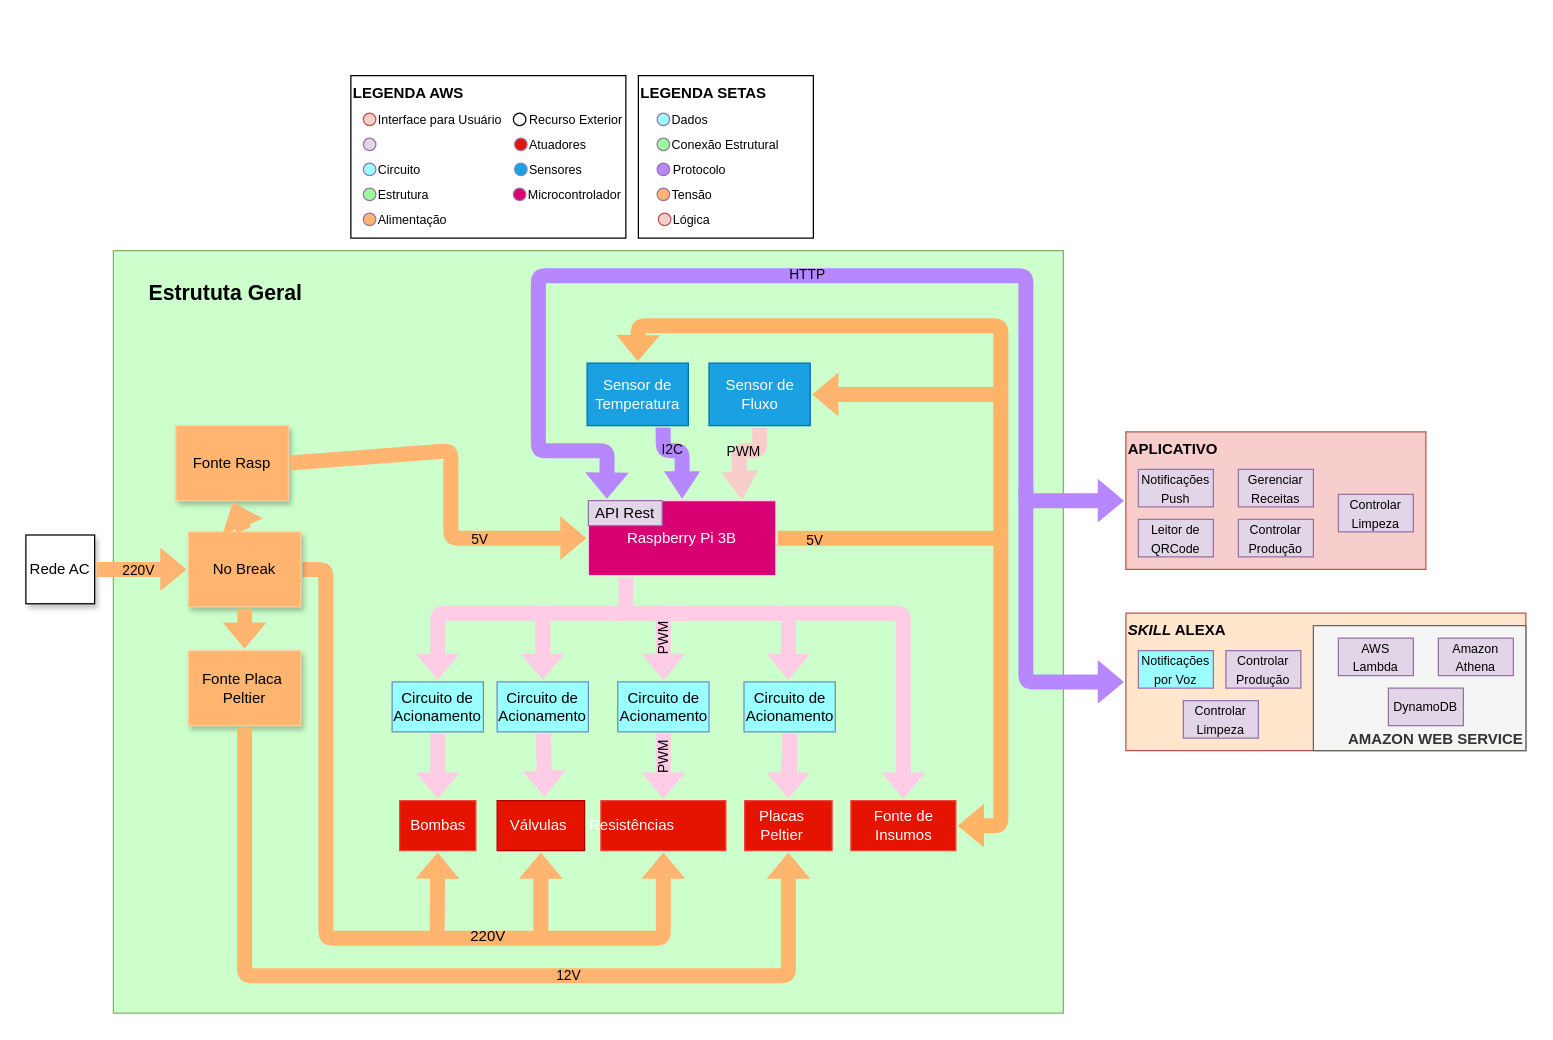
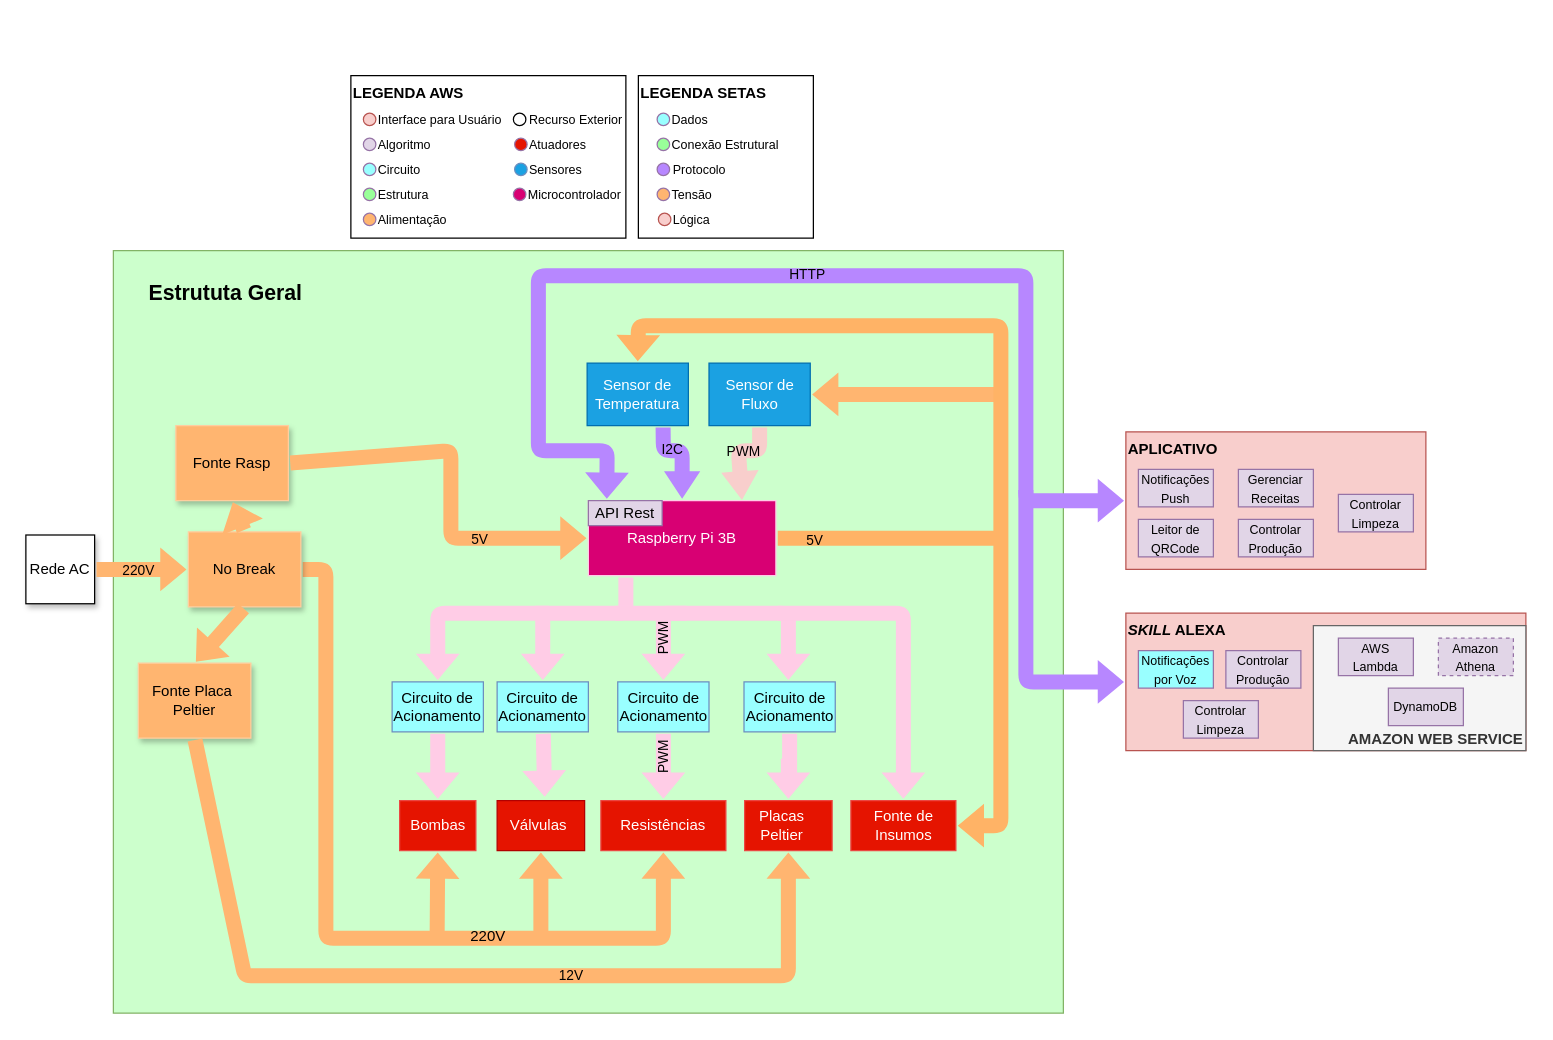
none -> (444, 144)
(1172, 631) -> (1172, 631)
(1476, 657) -> (1476, 657)
(244, 688) -> (194, 701)
(632, 826) -> (663, 826)
